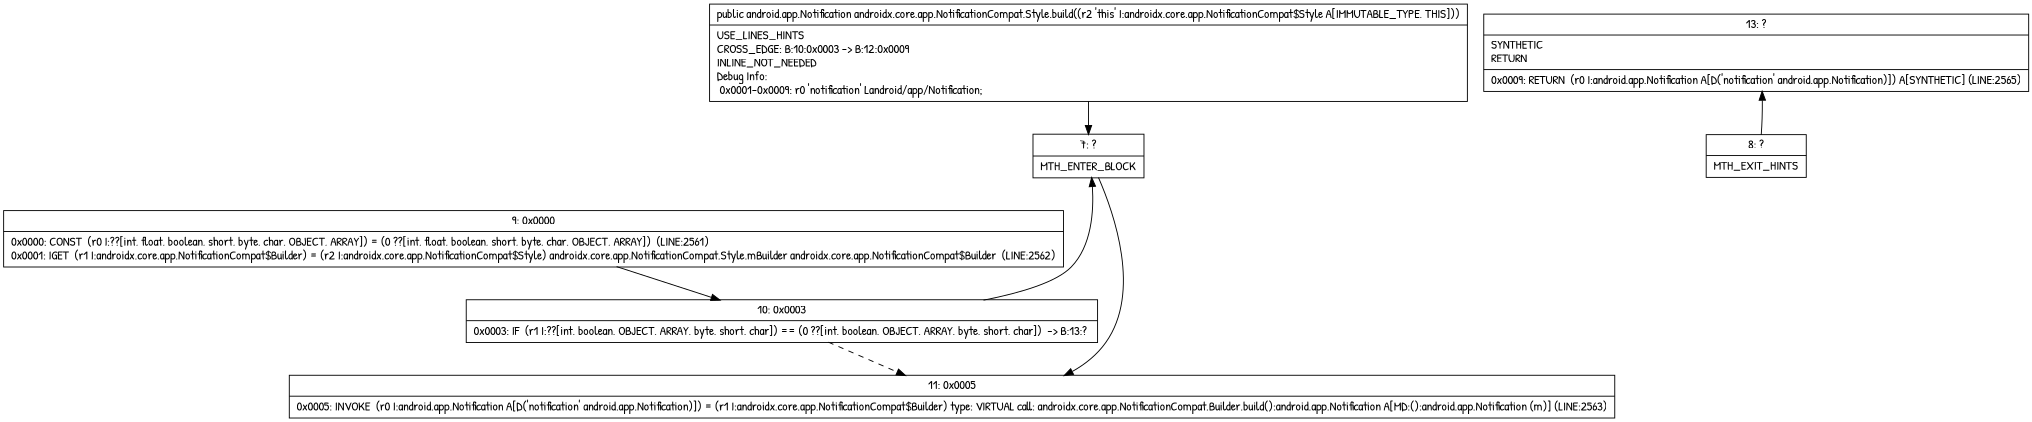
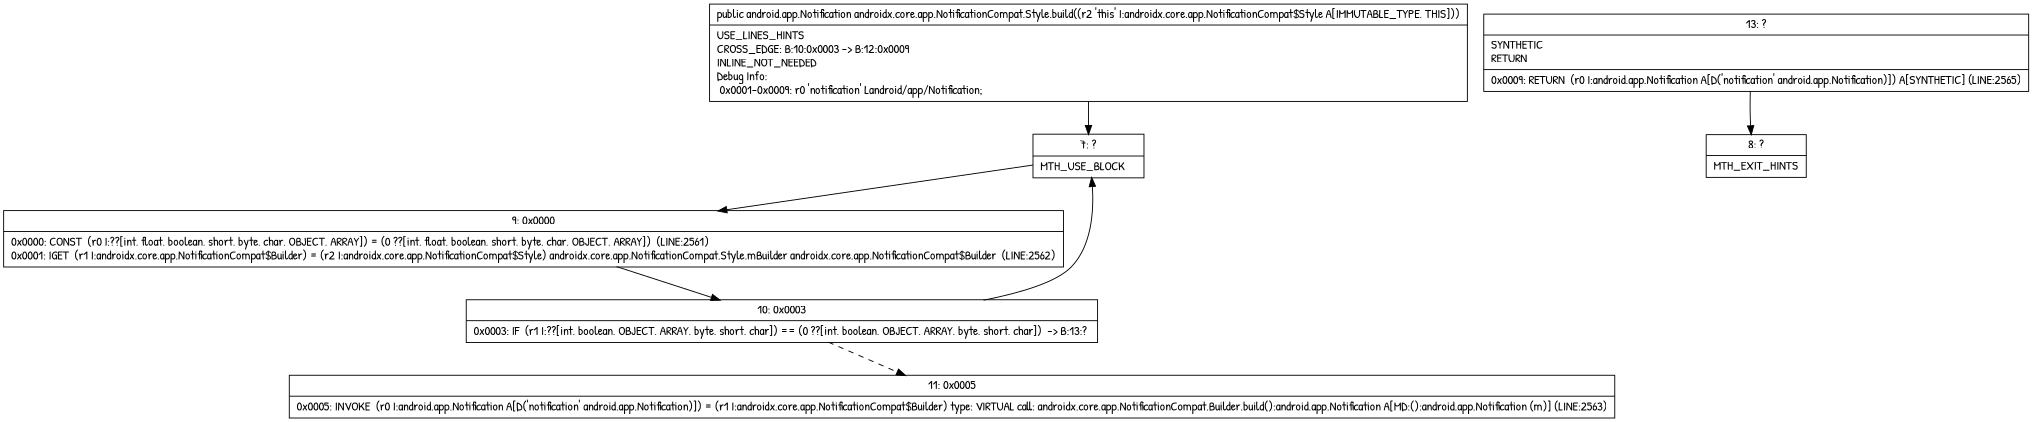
(1762, 118) -> (1750, 108)
(1088, 166) -> (1083, 166)
(1123, 282) -> (880, 187)
